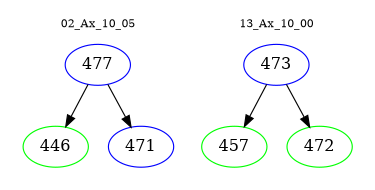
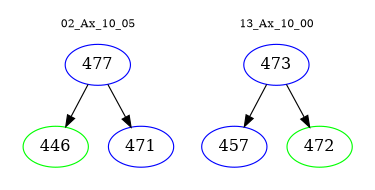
(234, 147) -> (234, 147)
